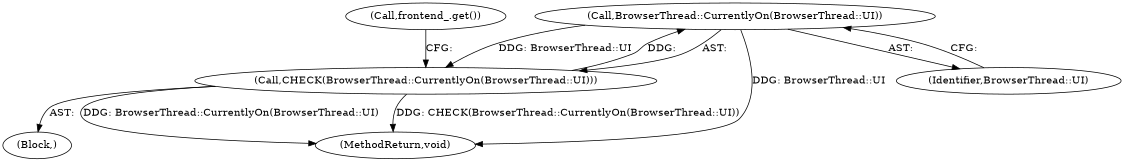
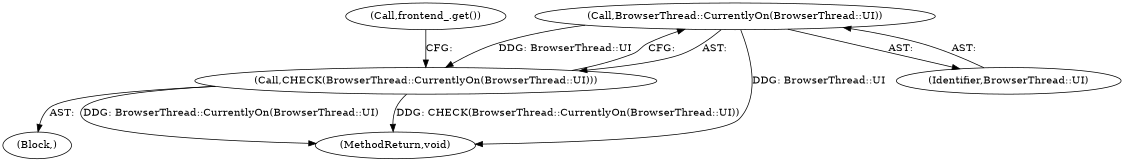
(664, 49) -> (664, 49)
(966, 49) -> (966, 49)
